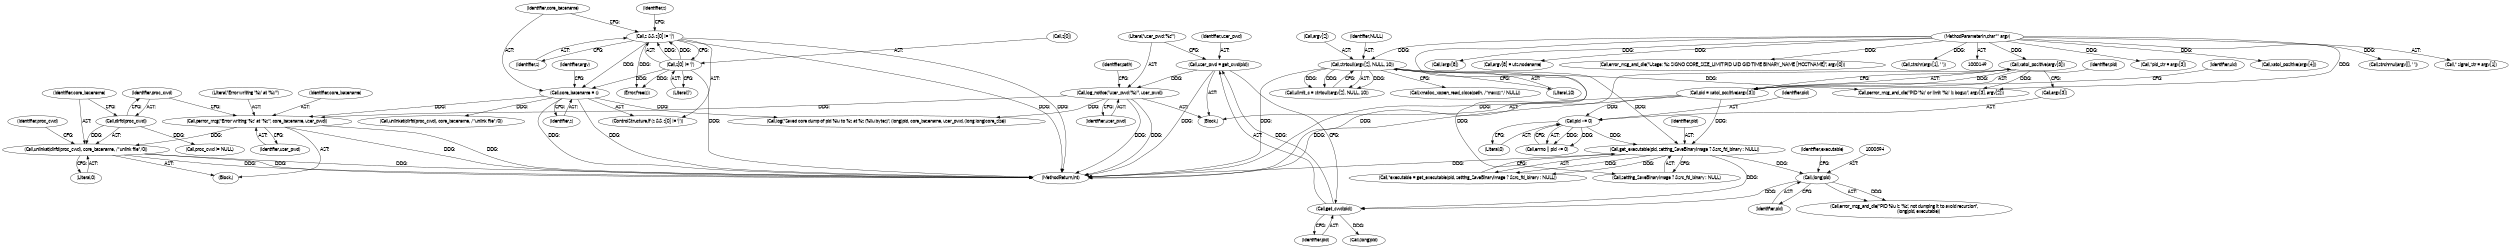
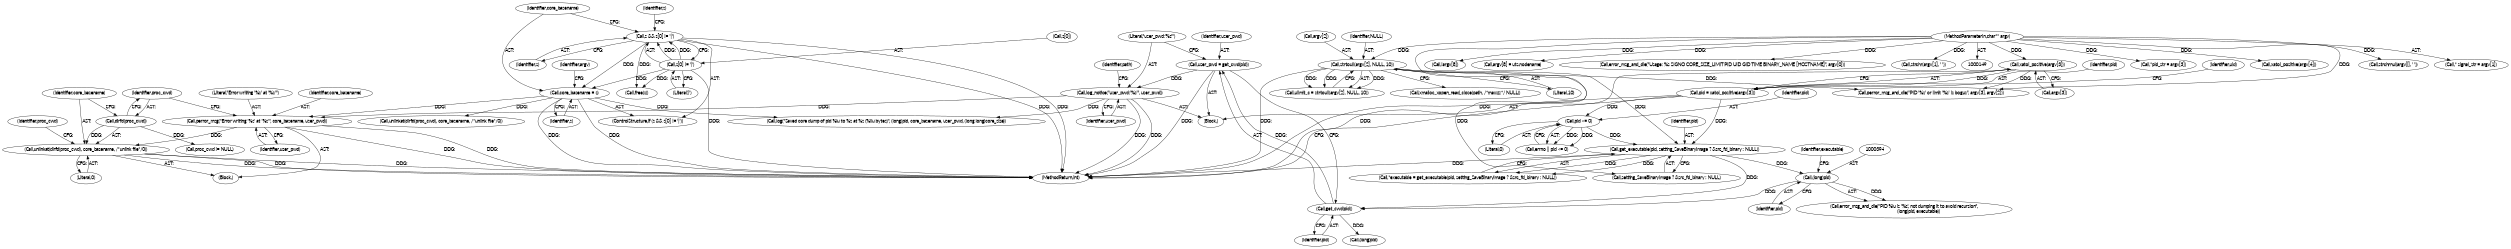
(637, 93) -> (637, 93)
(1822, 113) -> (2036, 81)
(1320, 136) -> (1320, 136)
